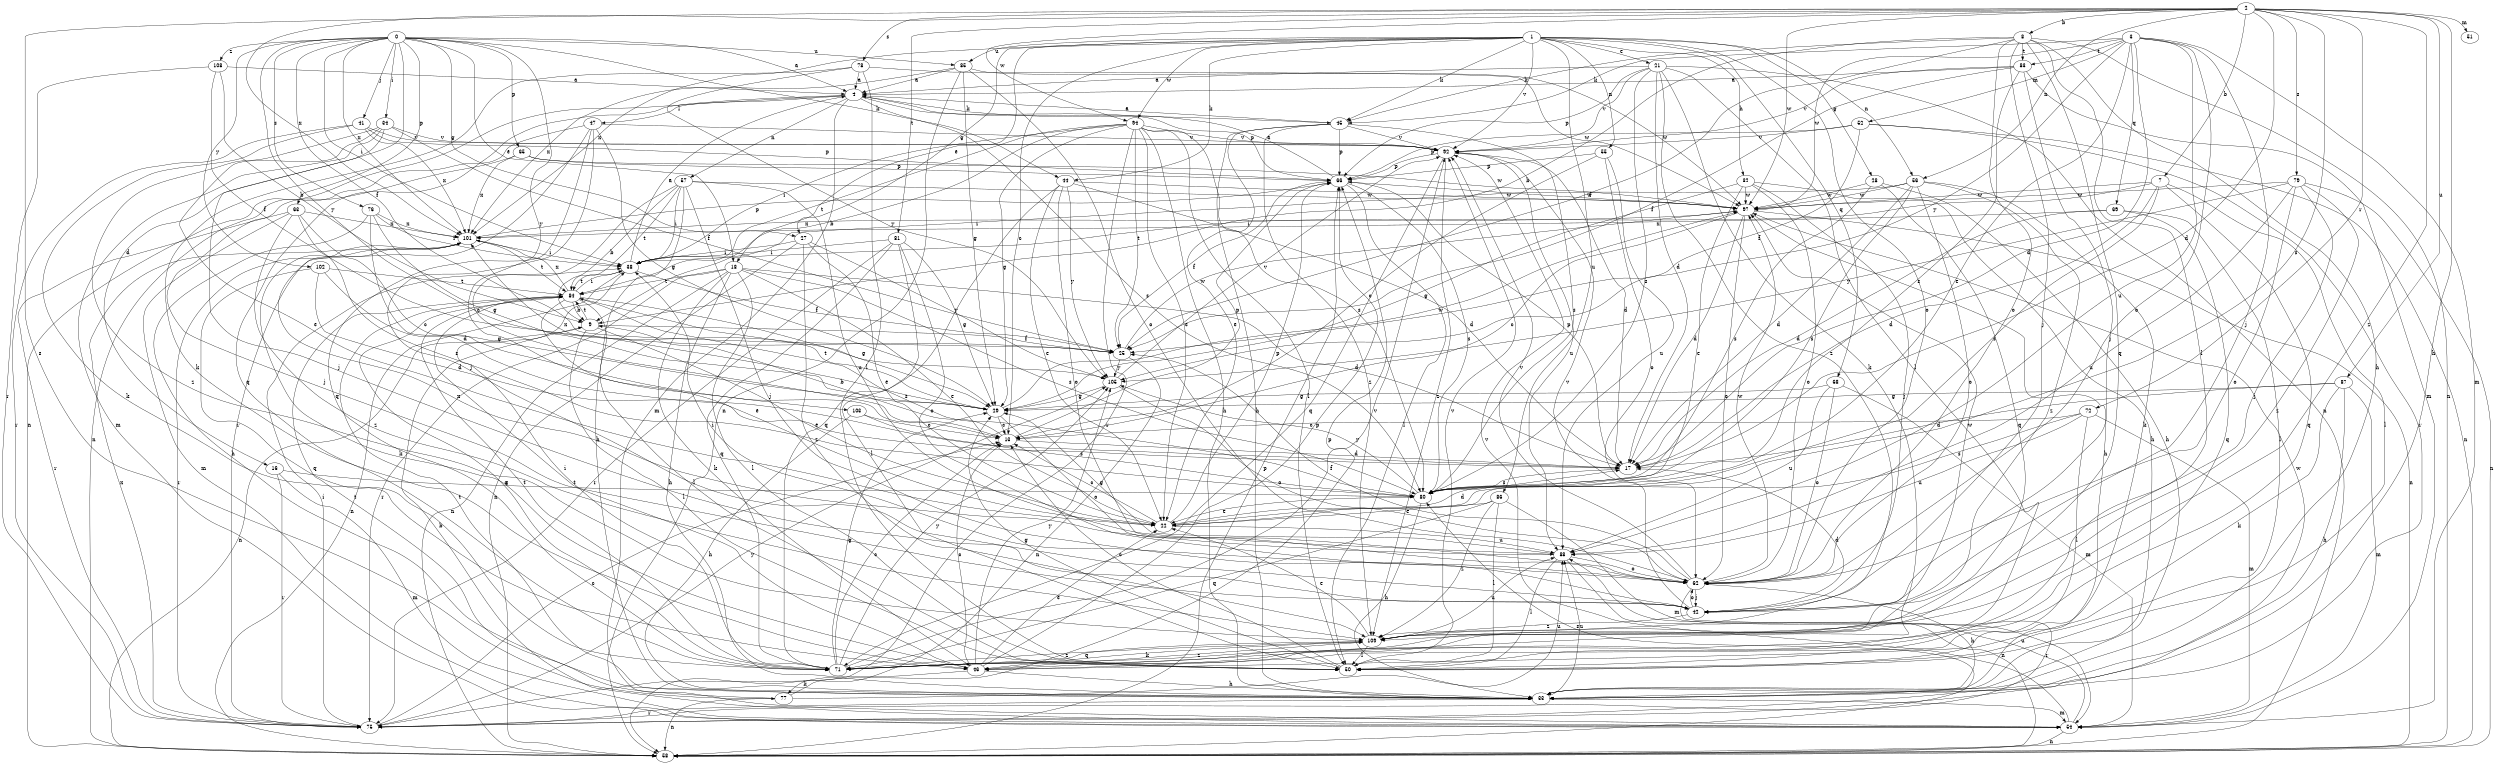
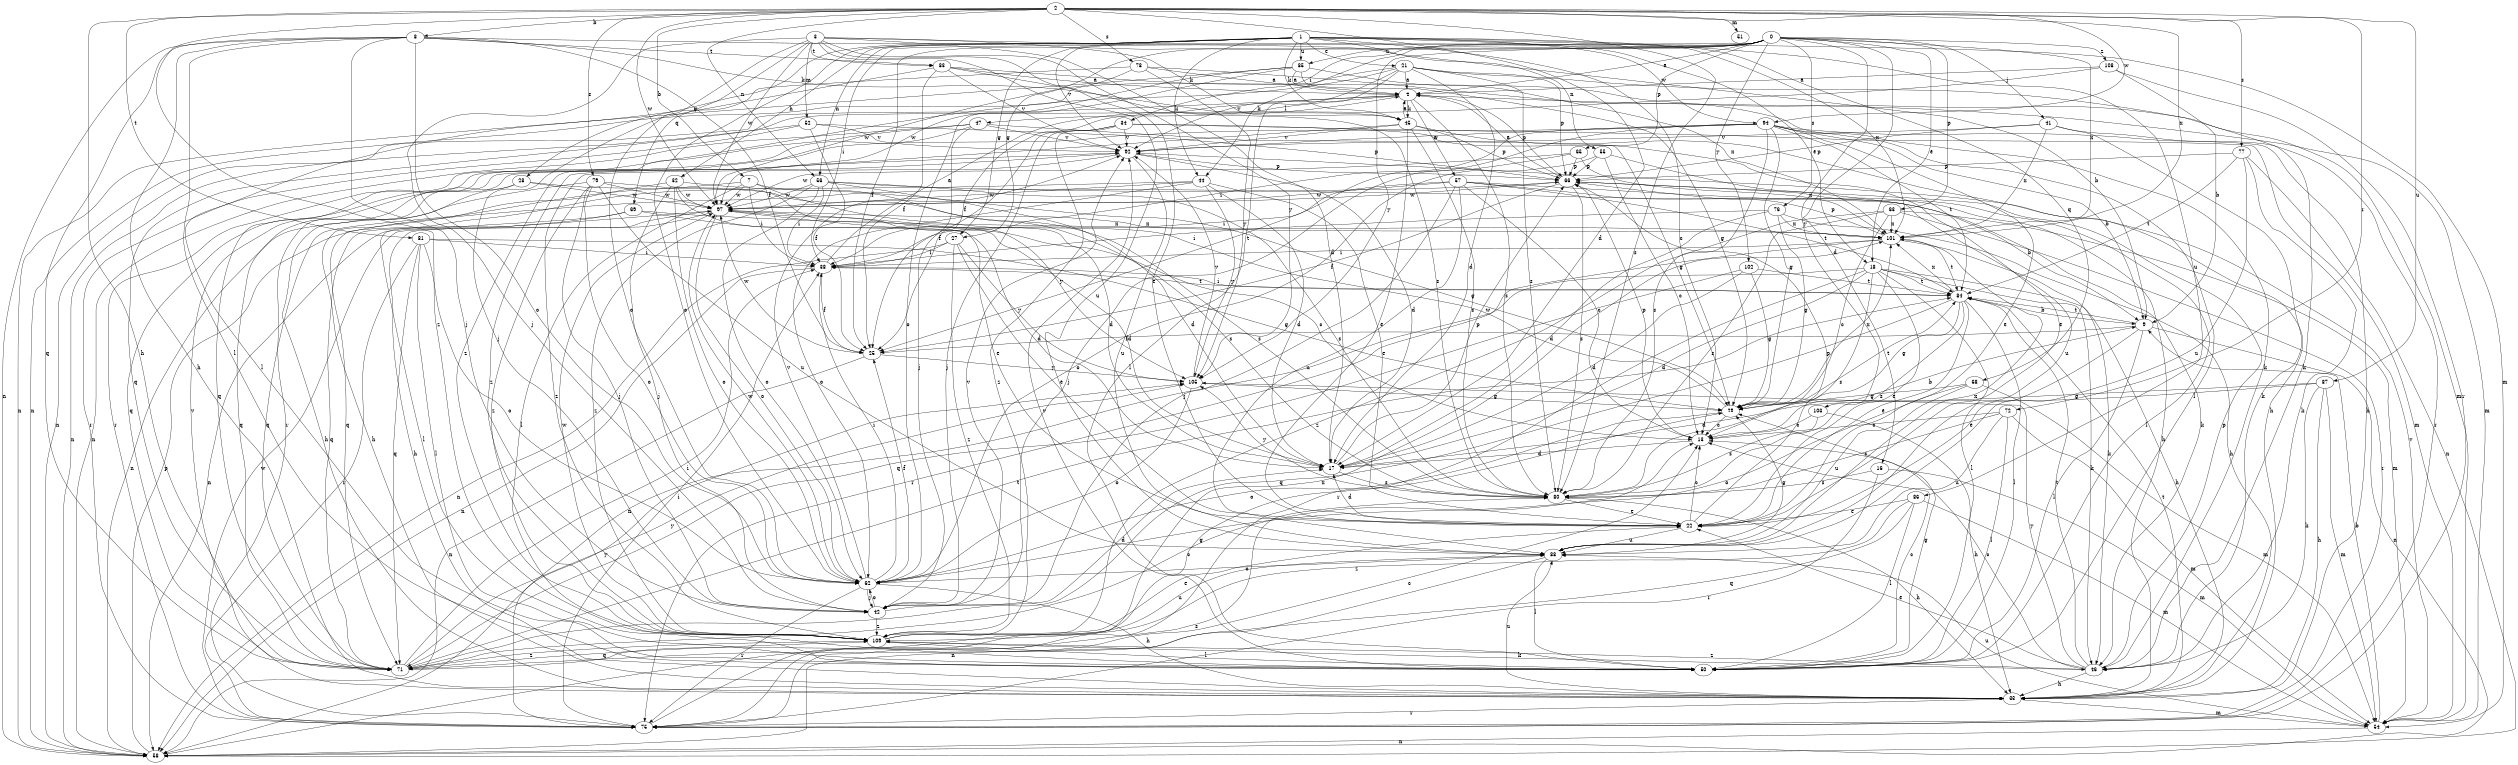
(900, 676) -> (2295, 430)
